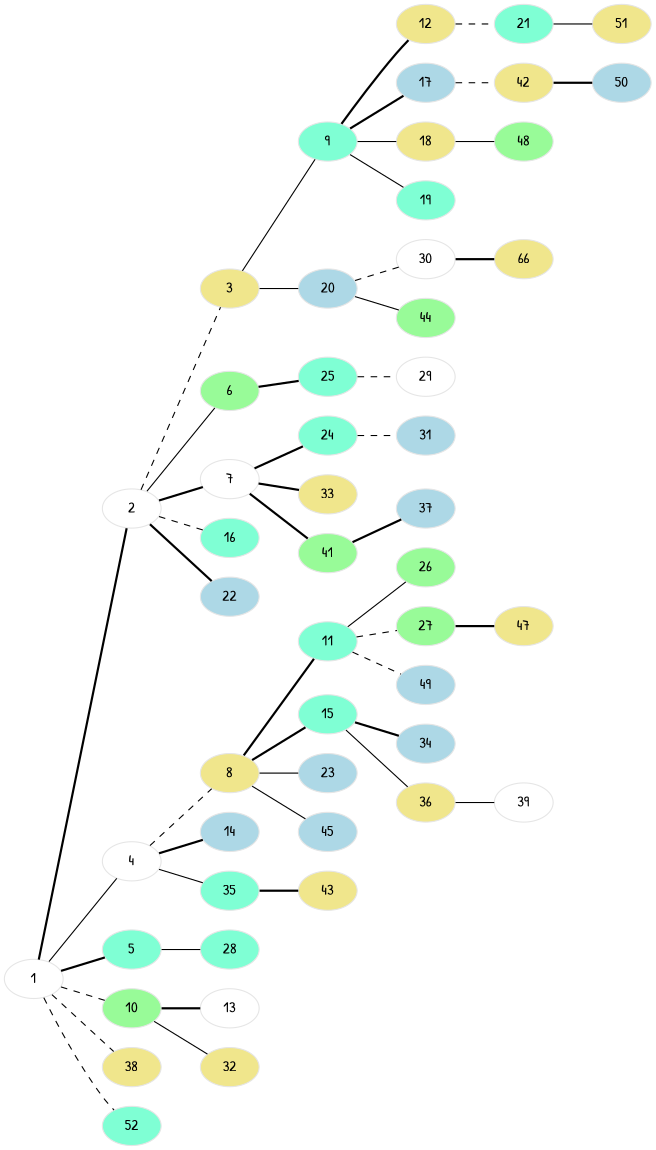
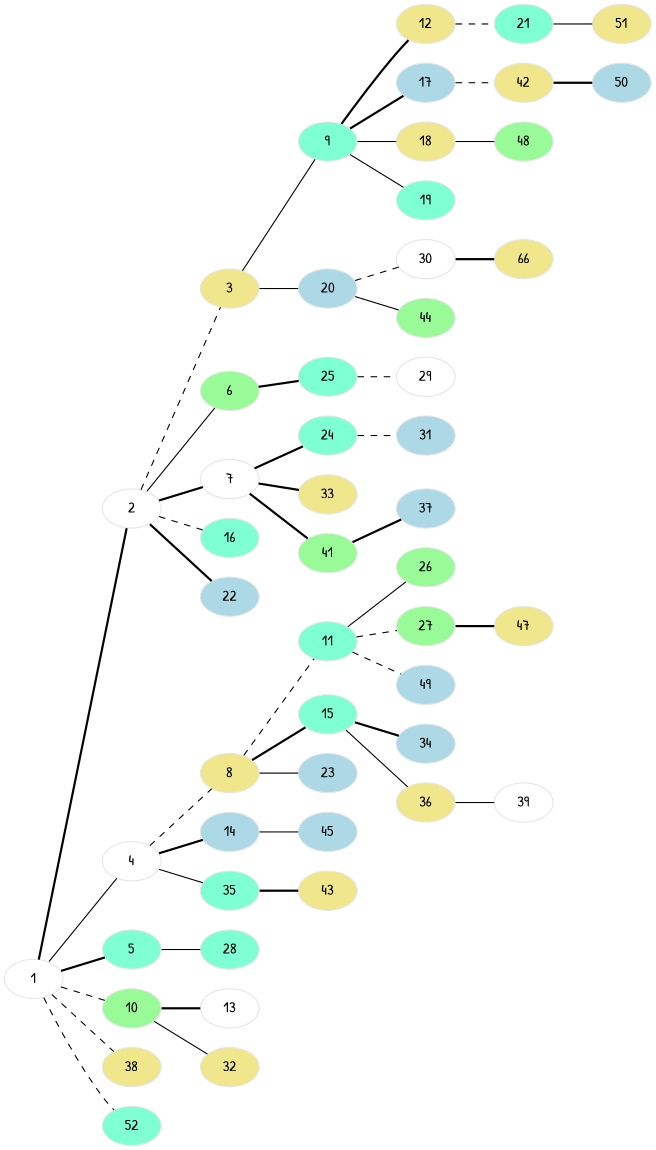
(279, 707) -> (279, 707)
(279, 803) -> (279, 832)
